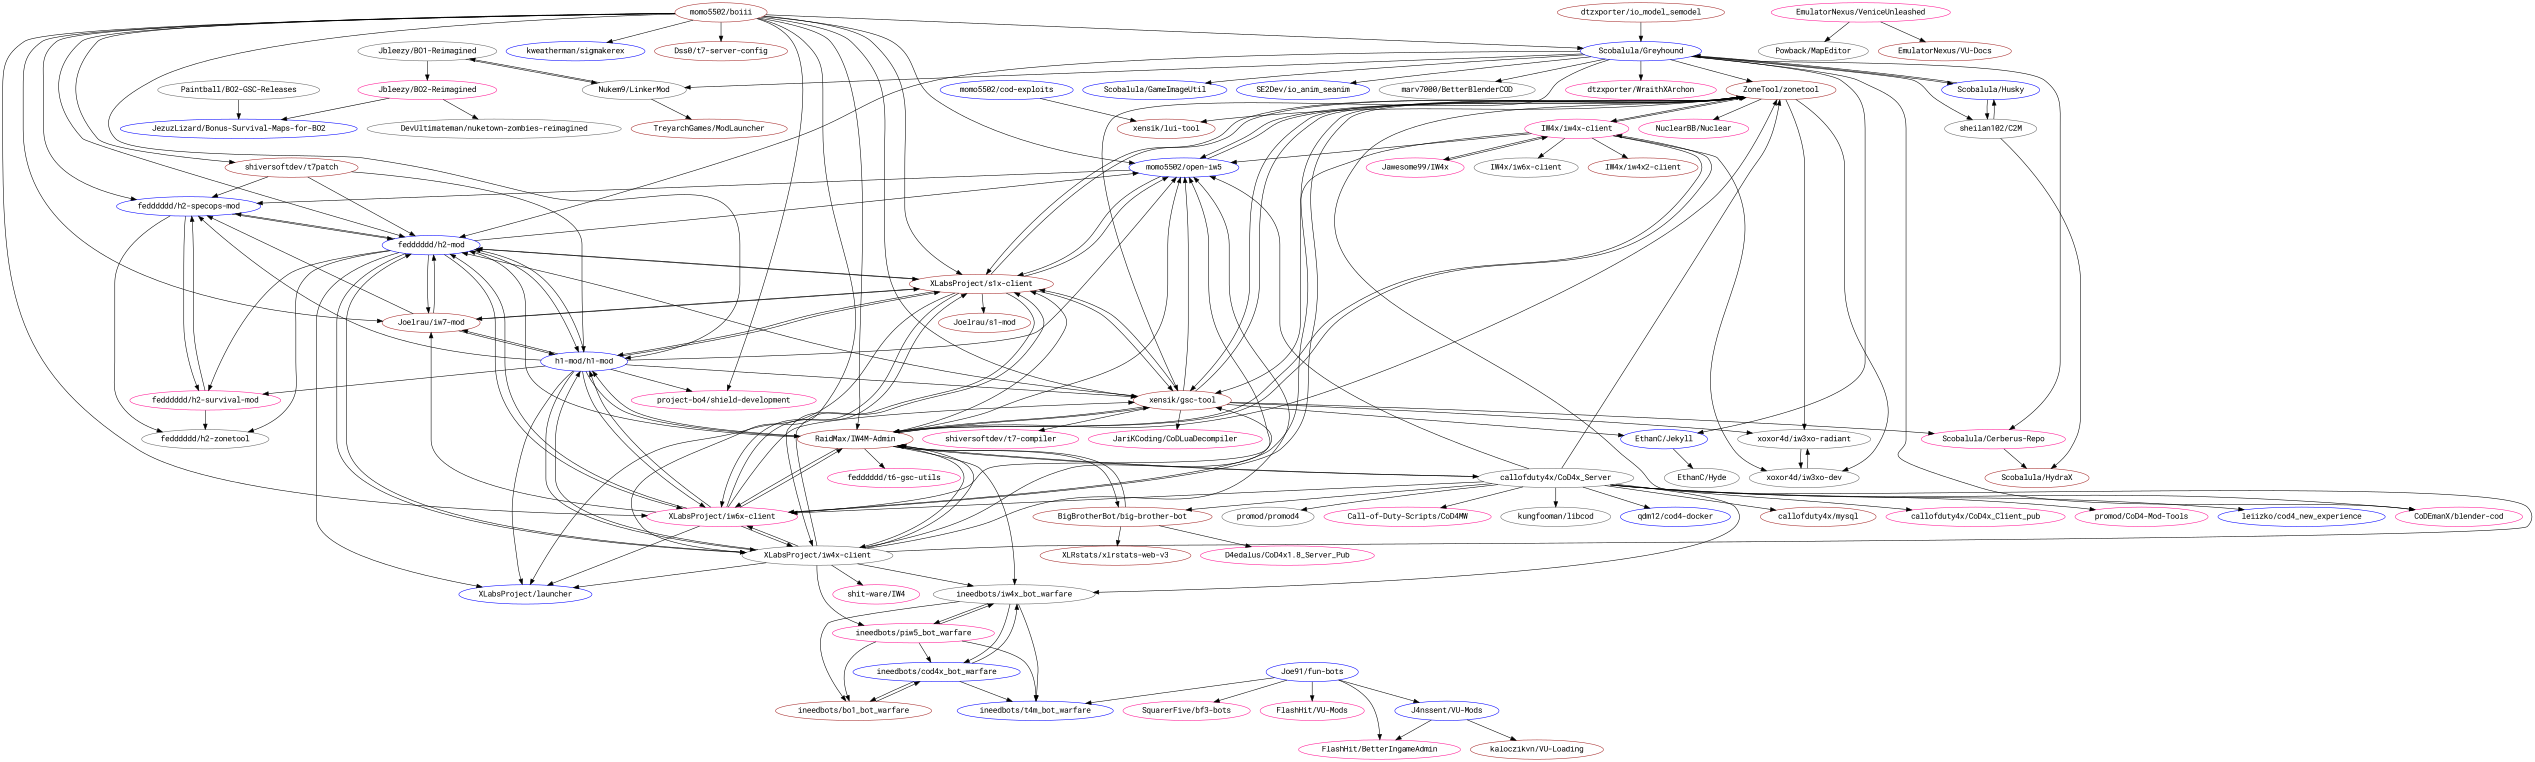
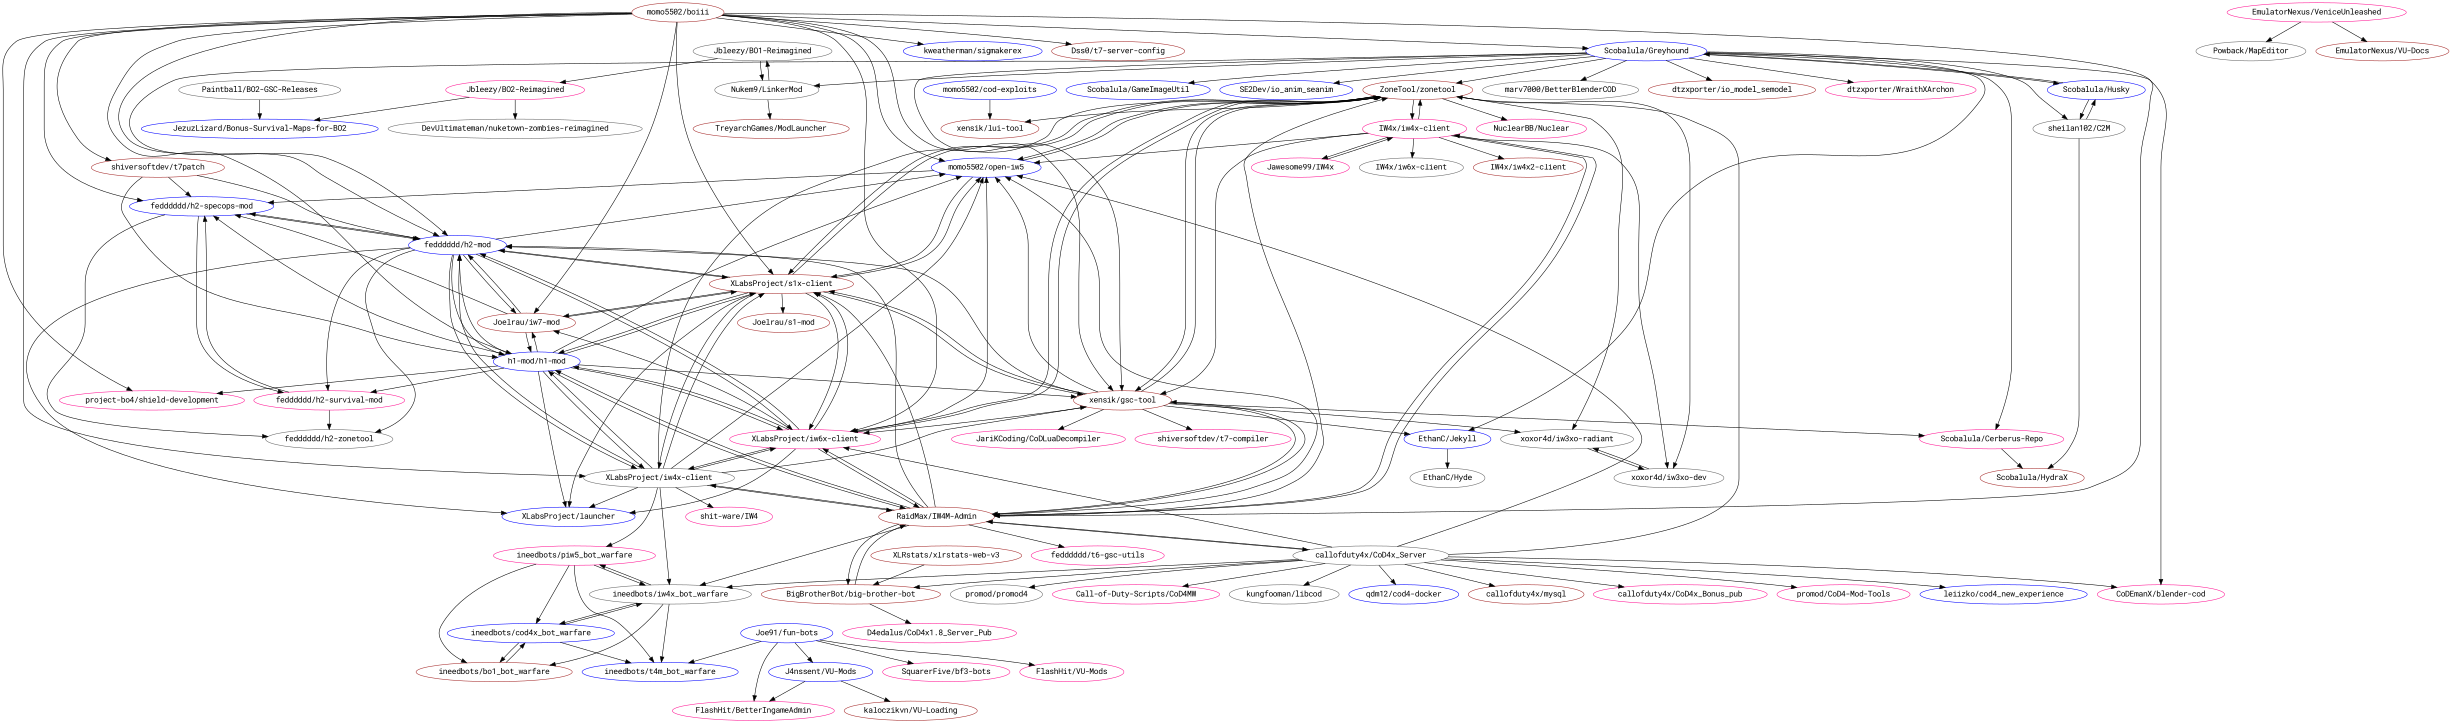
(1641, 29) -> (1686, 69)
(909, 413) -> (978, 421)
(1976, 517) -> (1680, 594)
(1119, 534) -> (901, 574)
